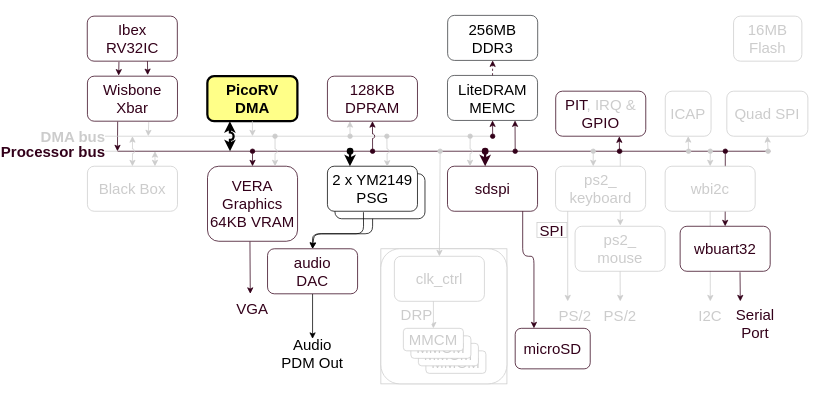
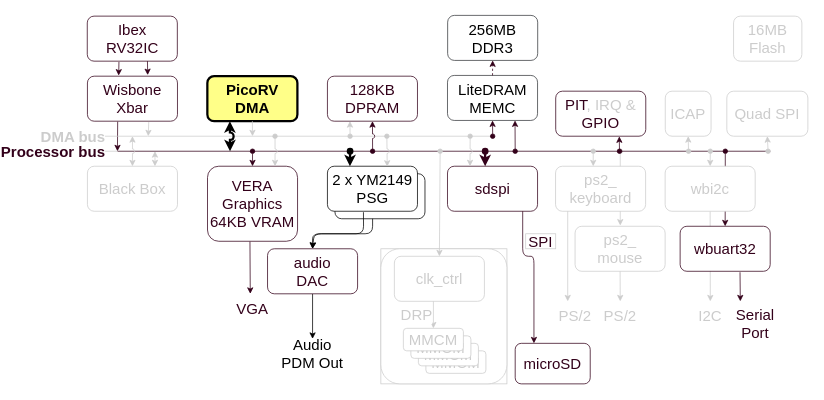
(552, 230) -> (540, 241)
(552, 348) -> (552, 363)
